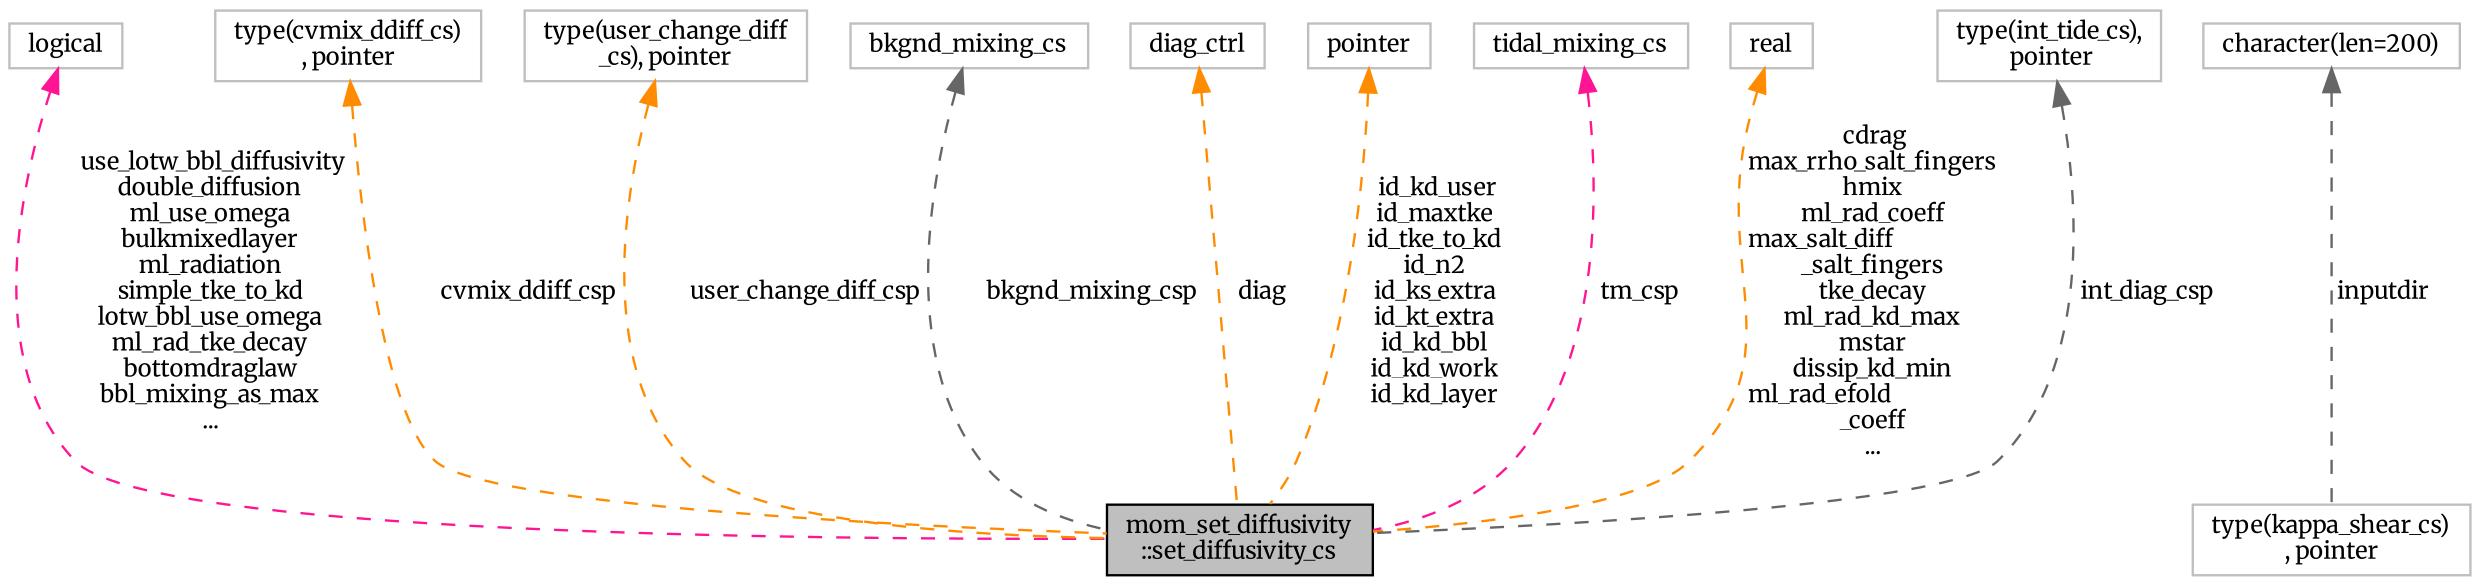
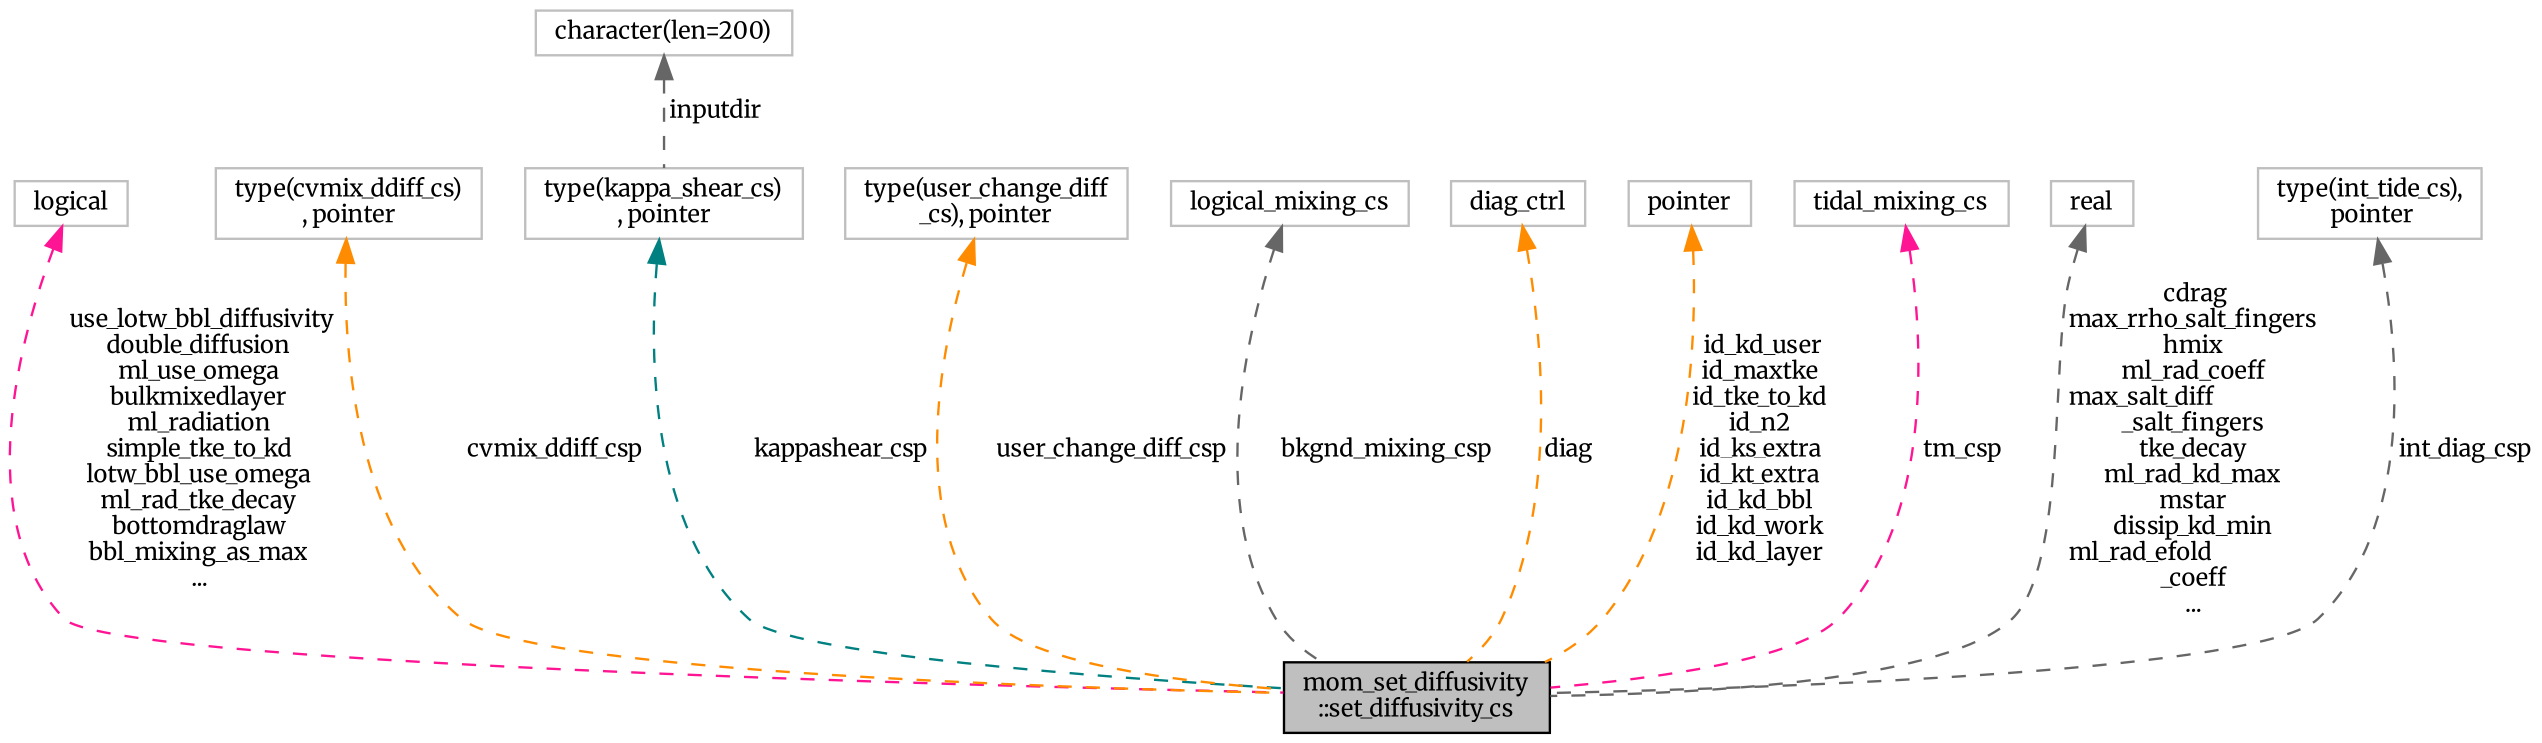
(969, 46) -> (1290, 204)
(1708, 438) -> (1972, 643)
none -> (826, 644)
